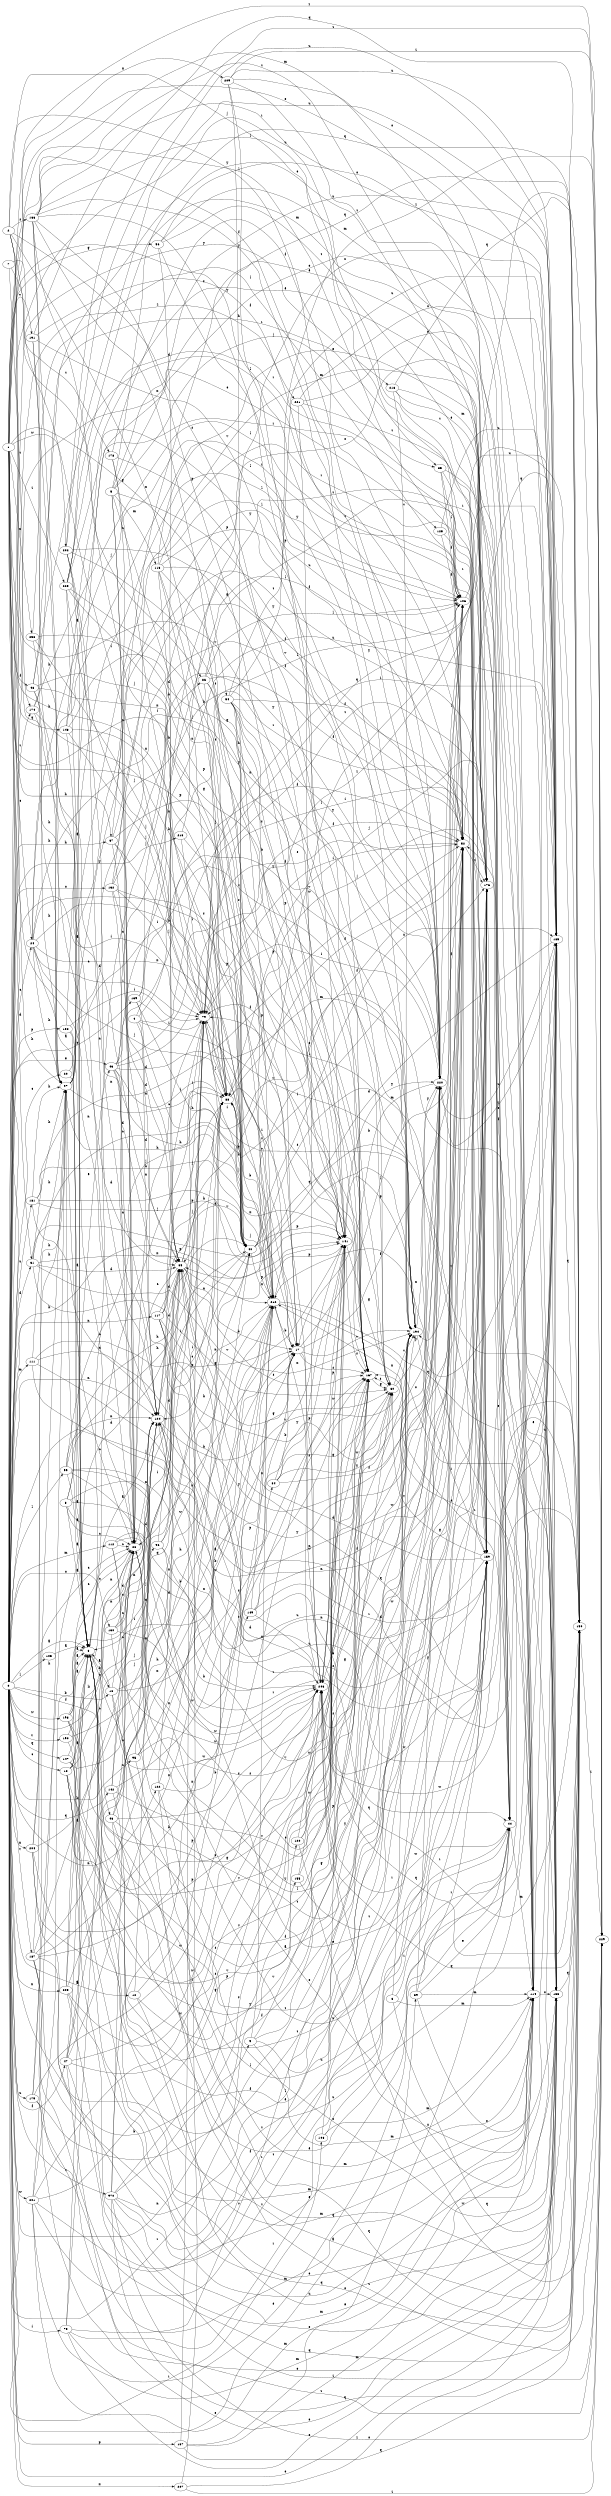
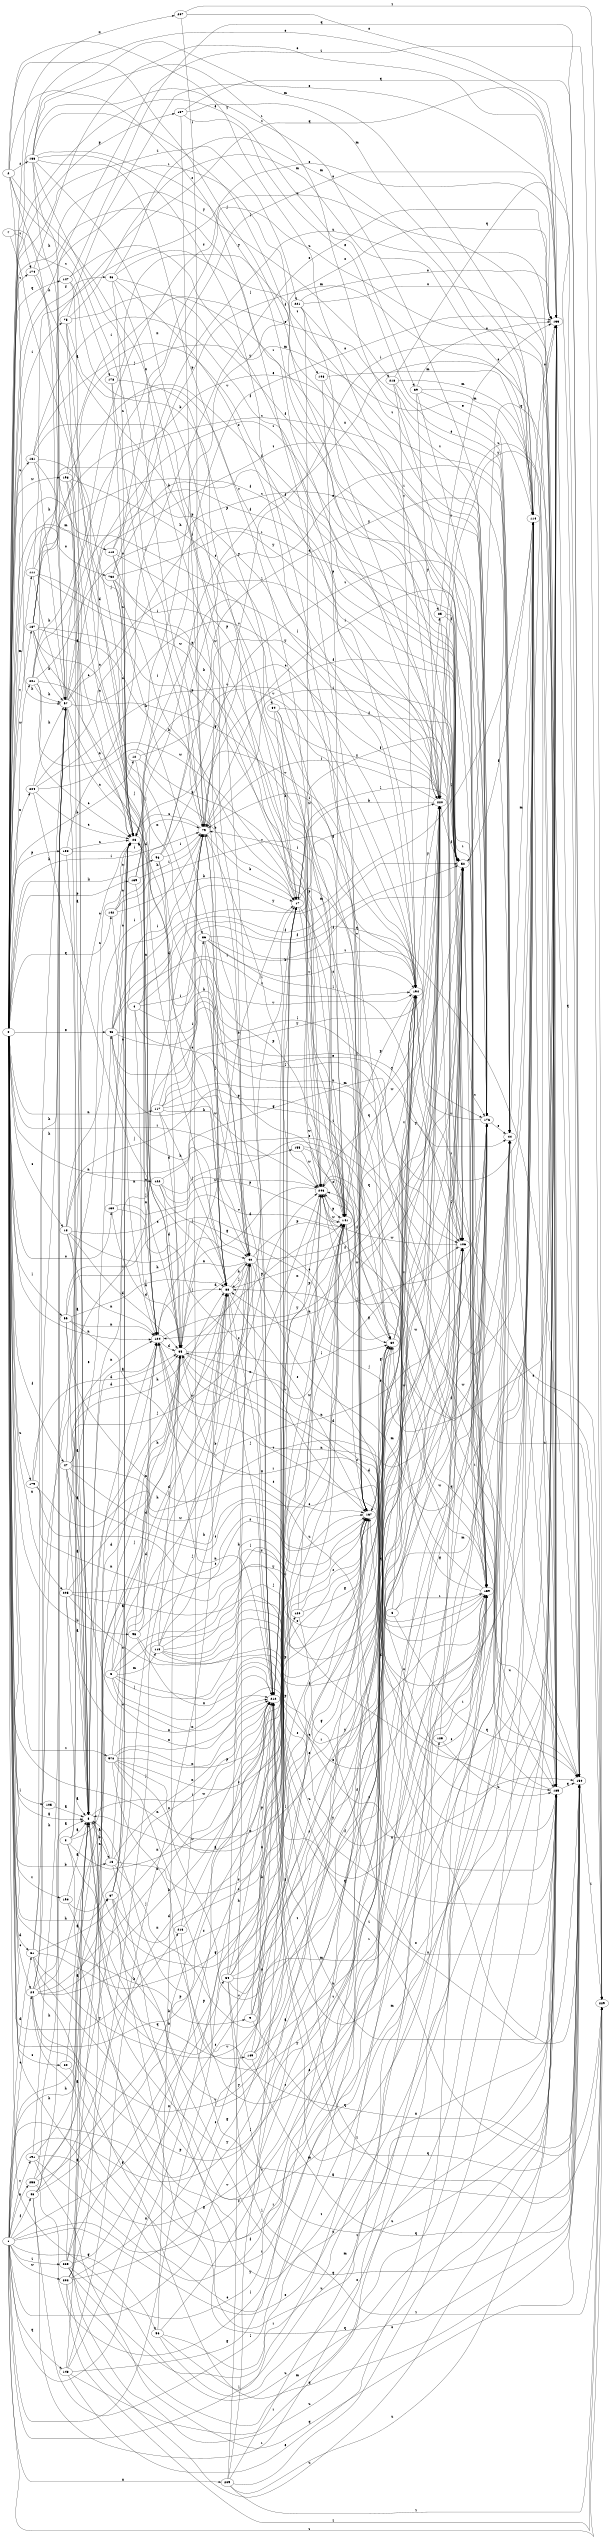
(111, 888) -> (111, 577)
(187, 1103) -> (164, 1444)
(292, 2278) -> none
